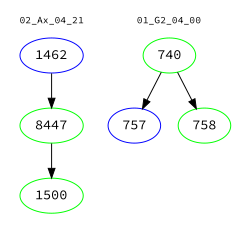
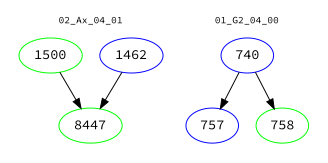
(52, 21) -> (91, 21)
(169, 55) -> (247, 55)
(52, 156) -> (68, 86)
